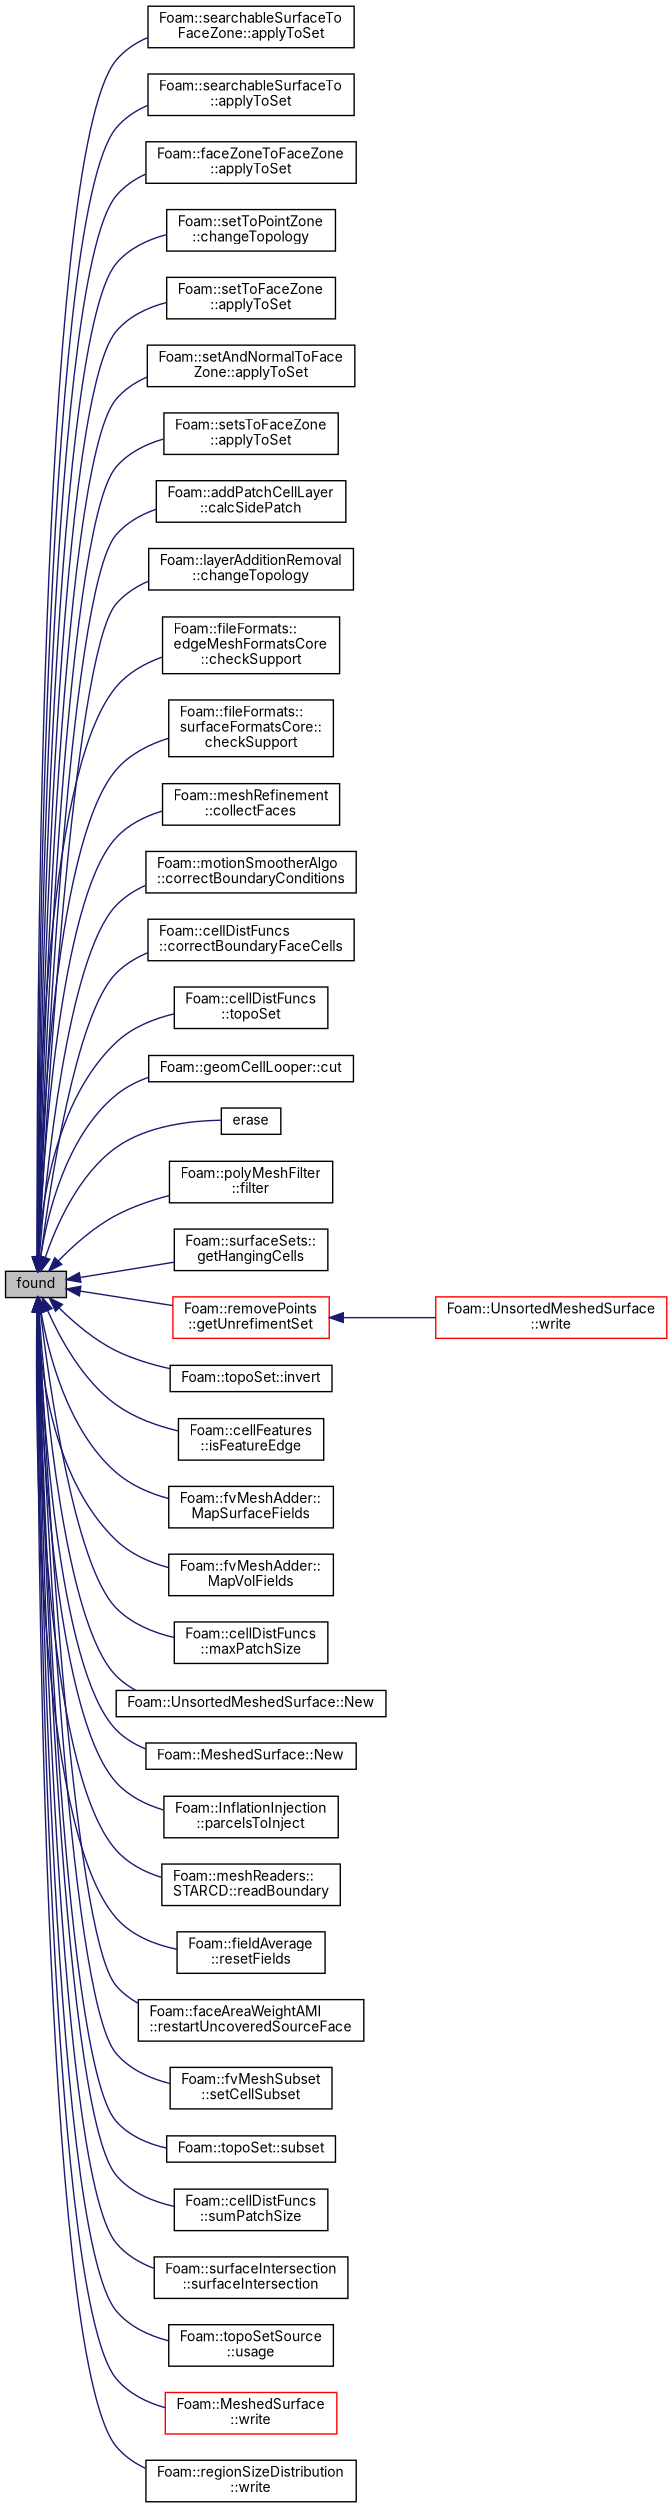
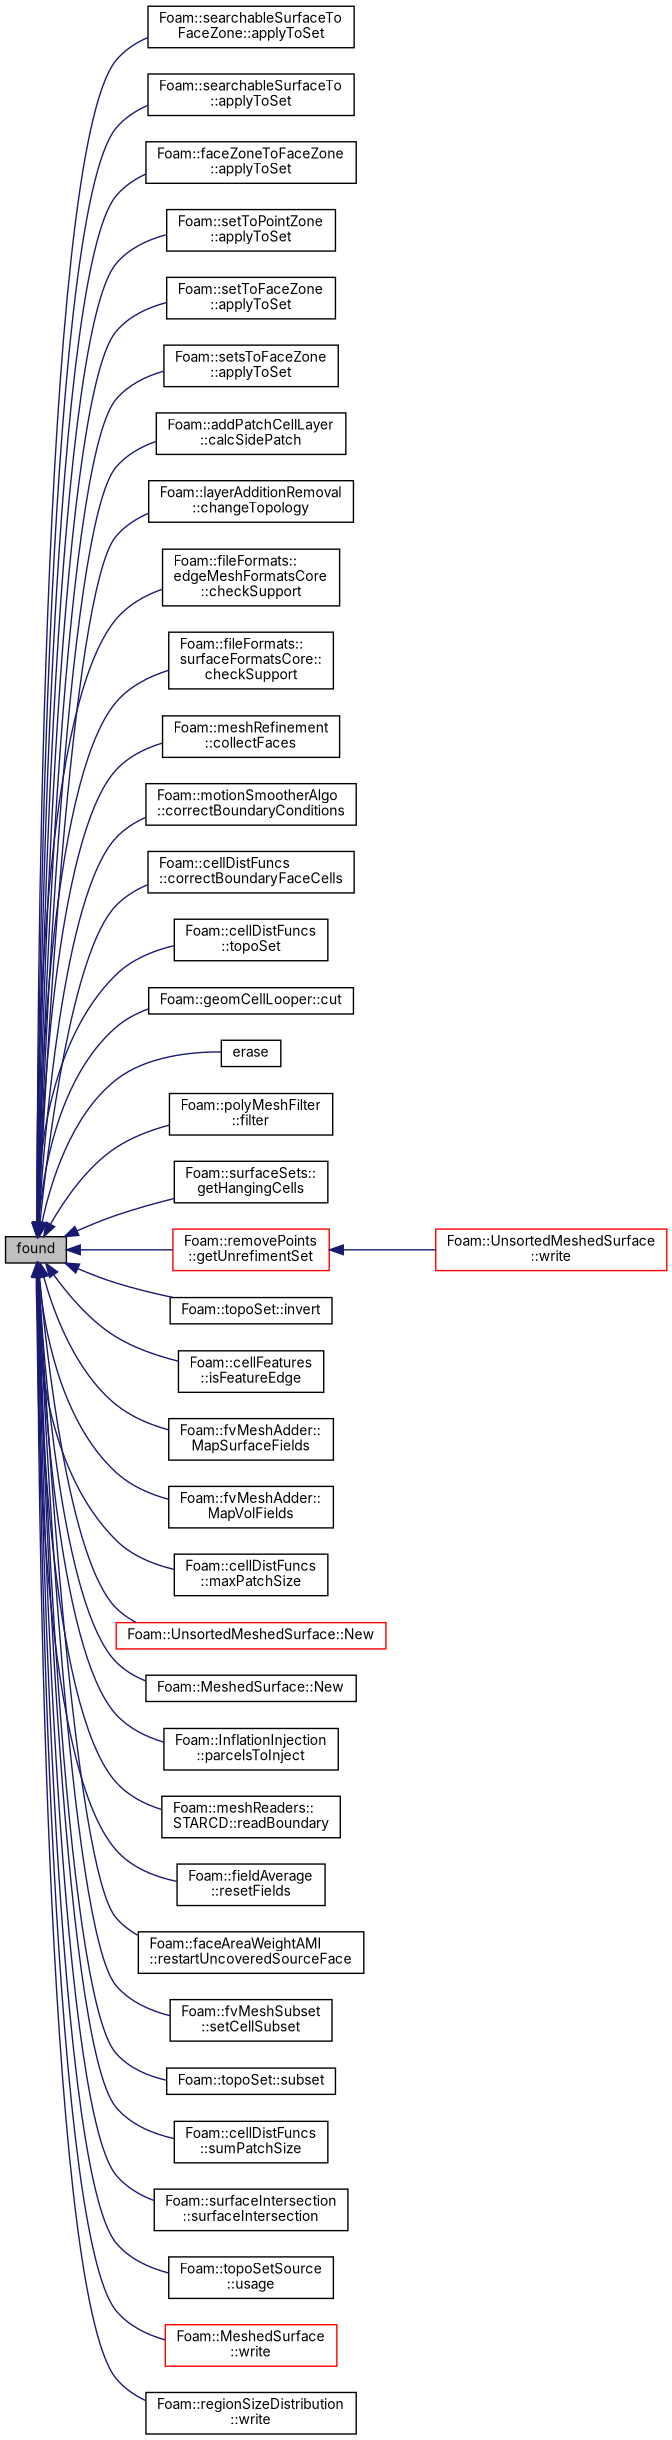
(251, 230) -> (251, 230)
(251, 366) -> none
(251, 1704) -> (251, 1636)
